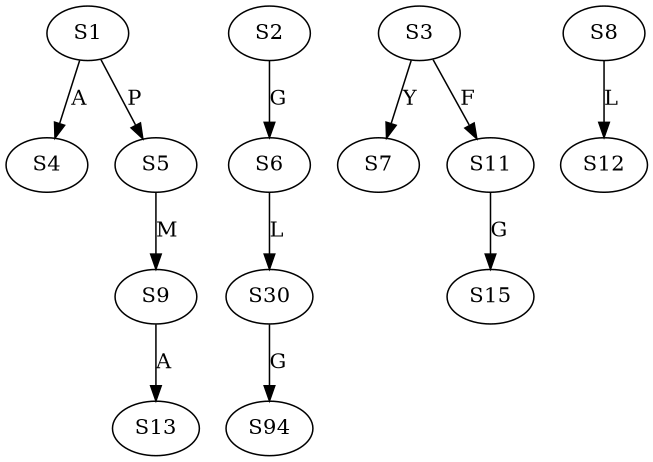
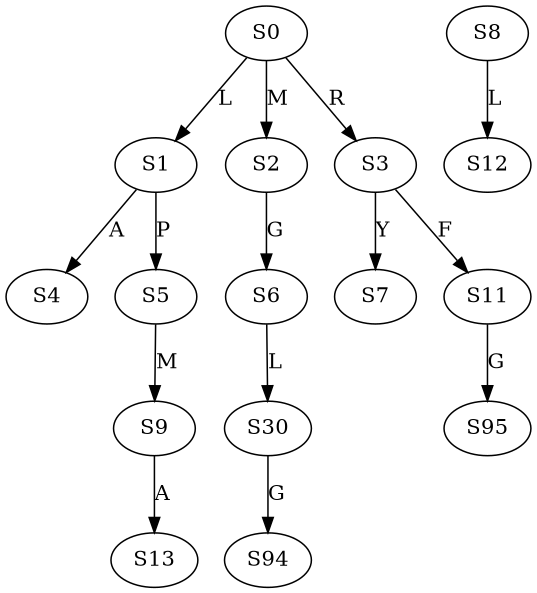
none -> (266, 33)
(490, 297) -> (487, 428)
